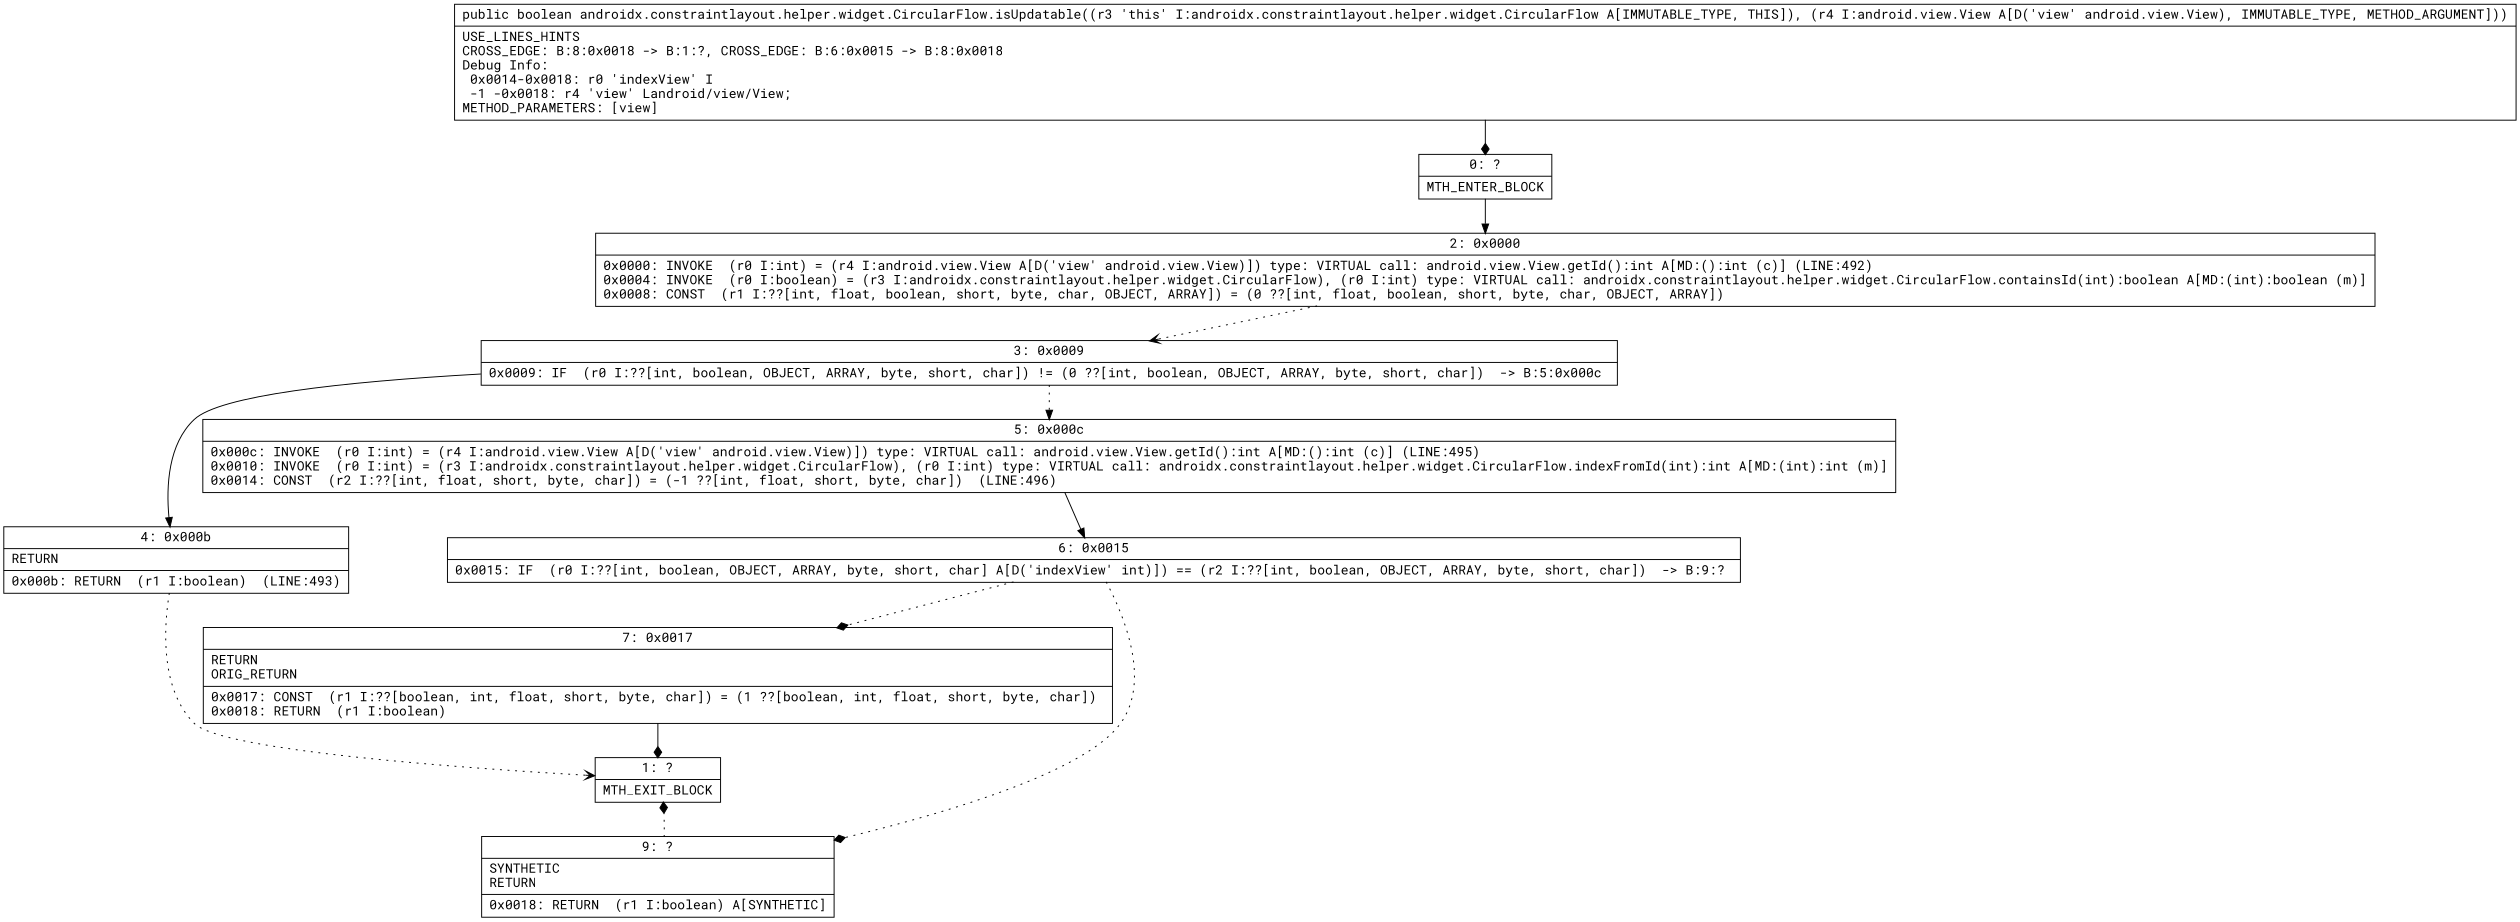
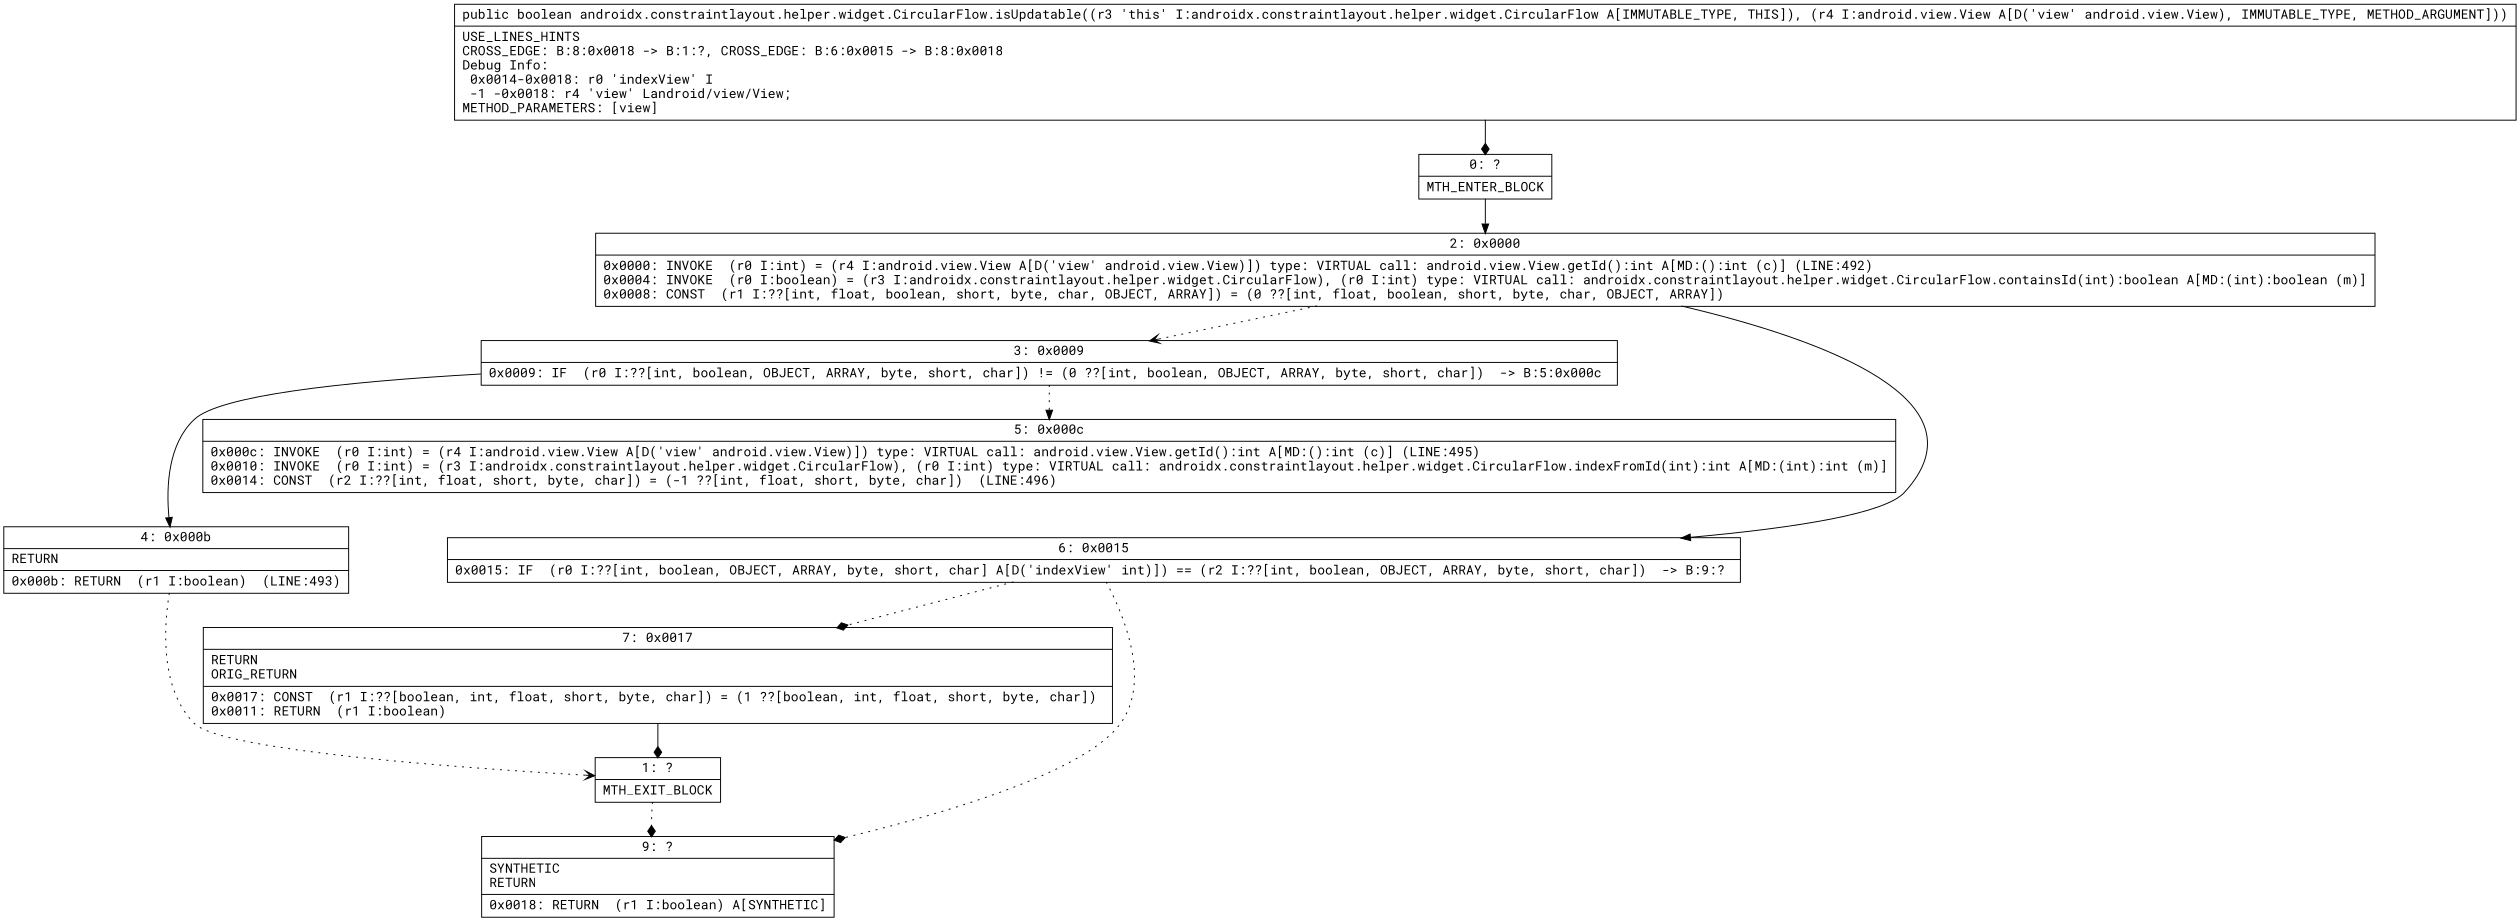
(1073, 511) -> (1925, 433)
(332, 712) -> (332, 712)
(664, 825) -> (652, 814)
